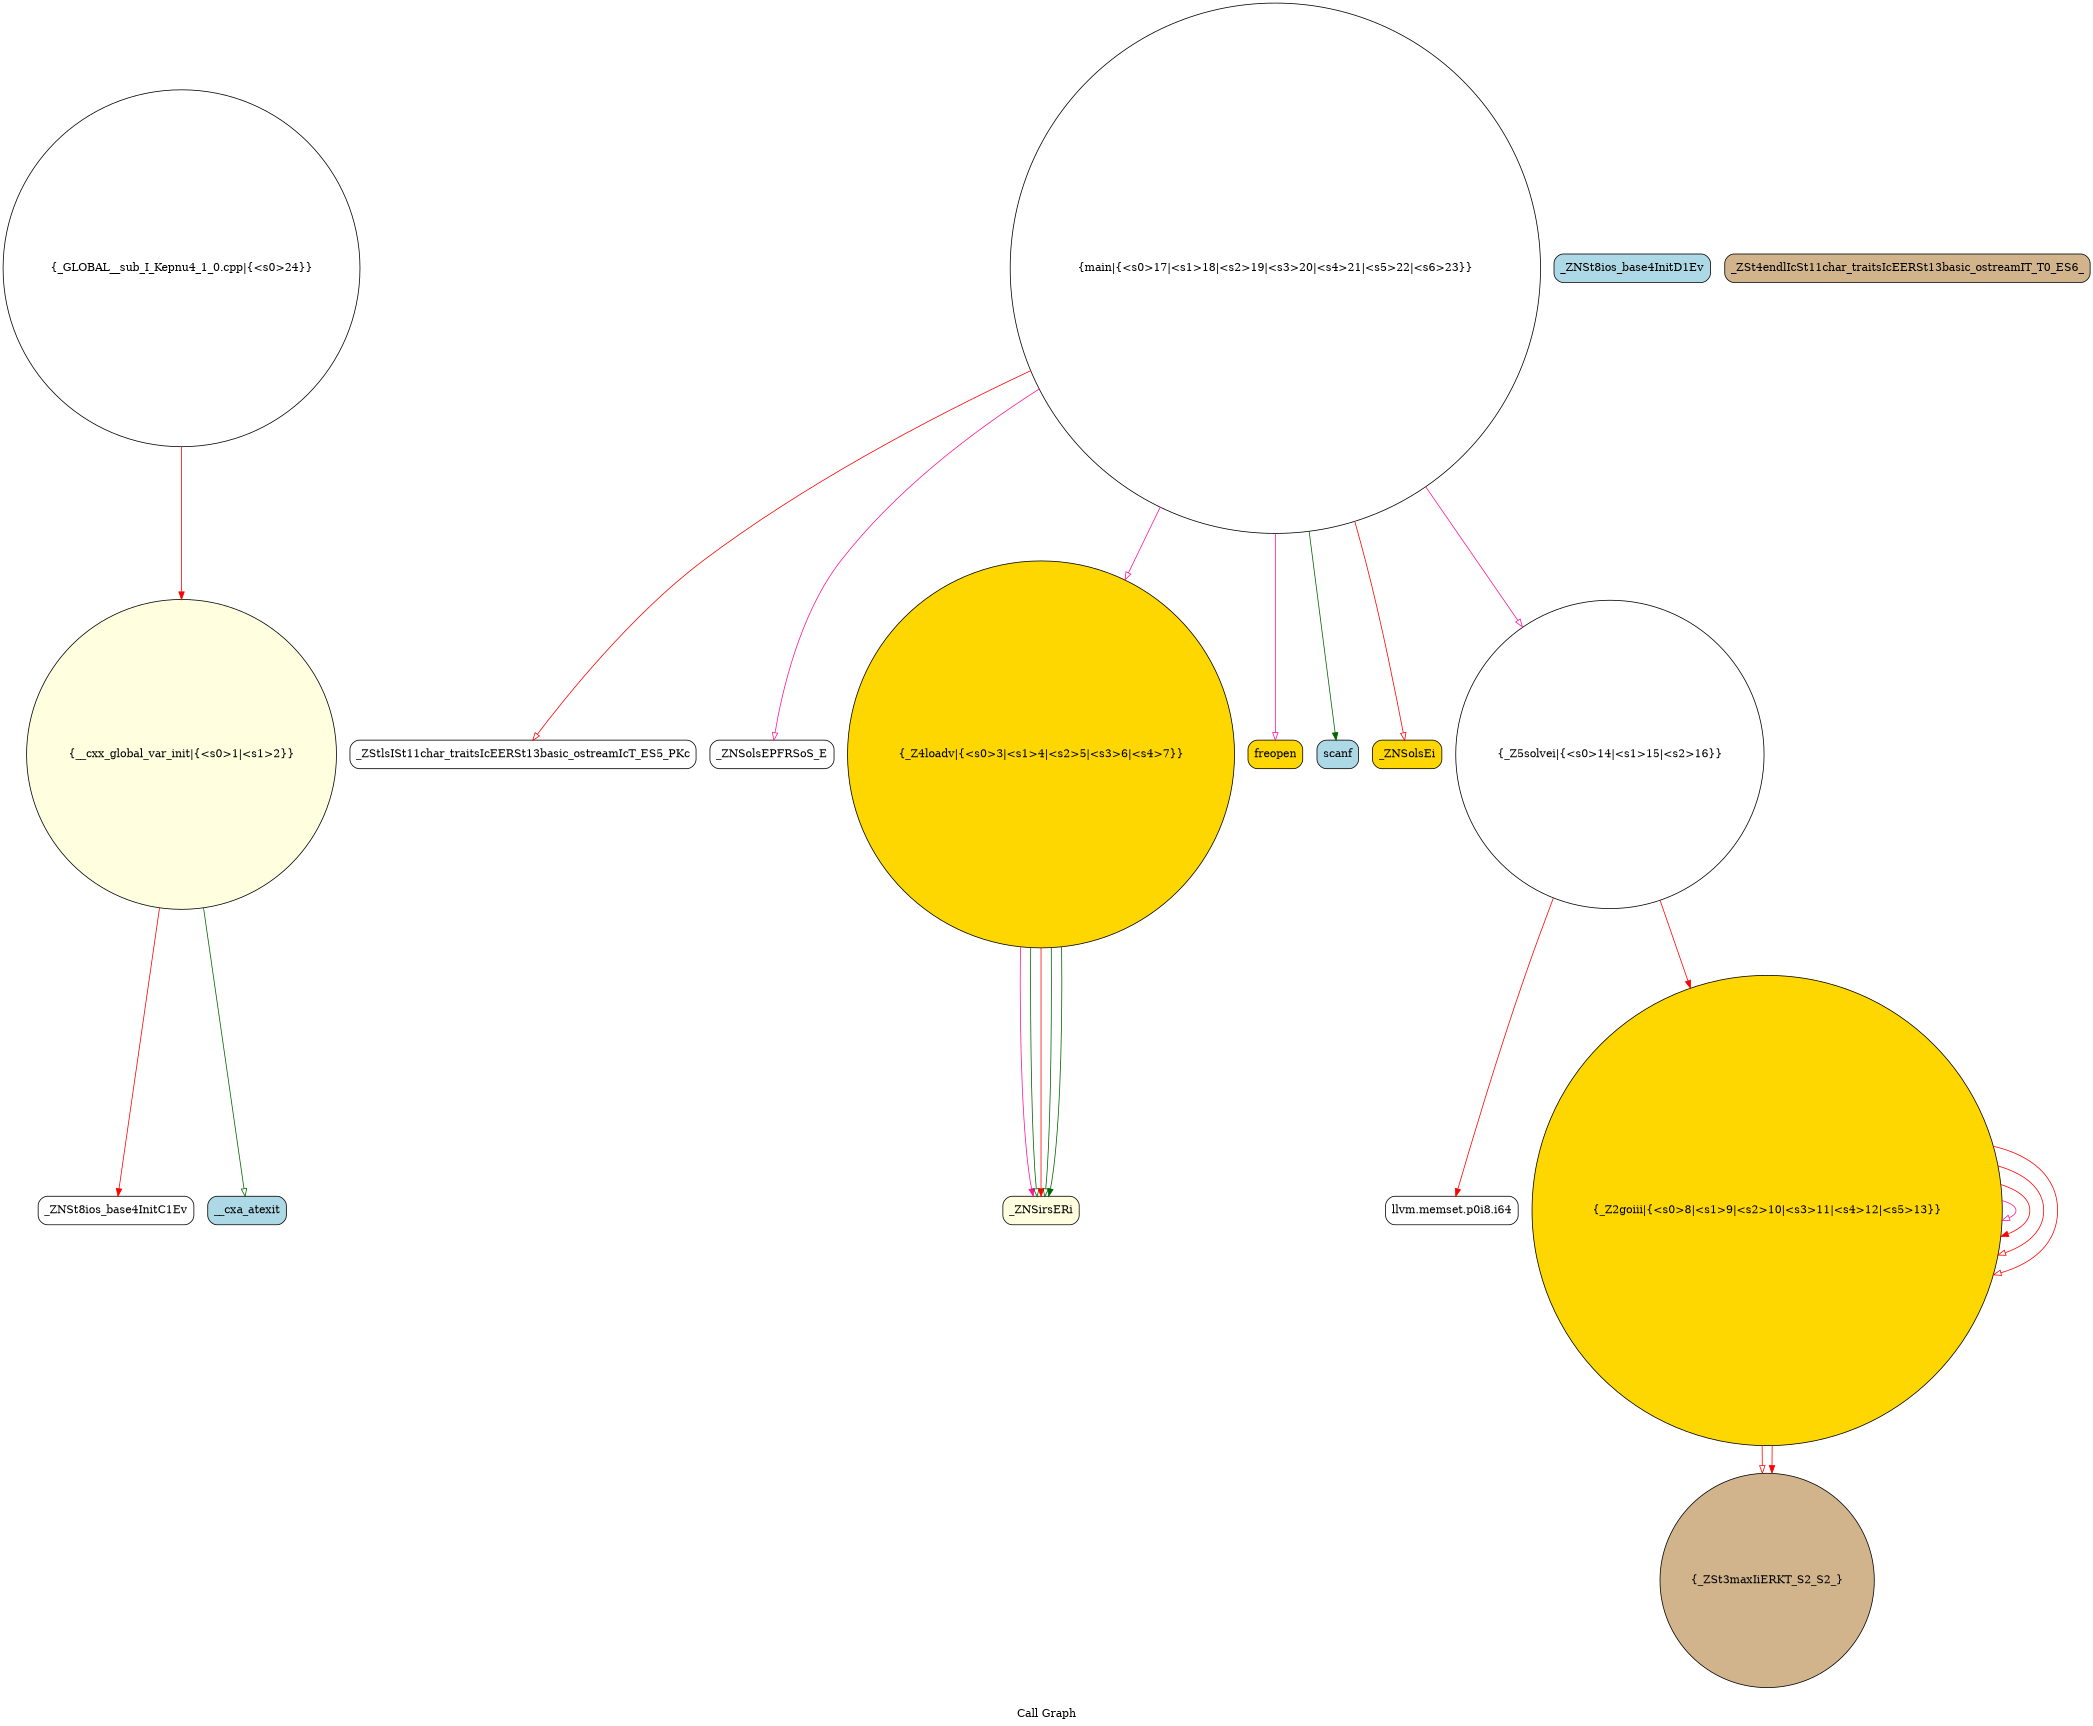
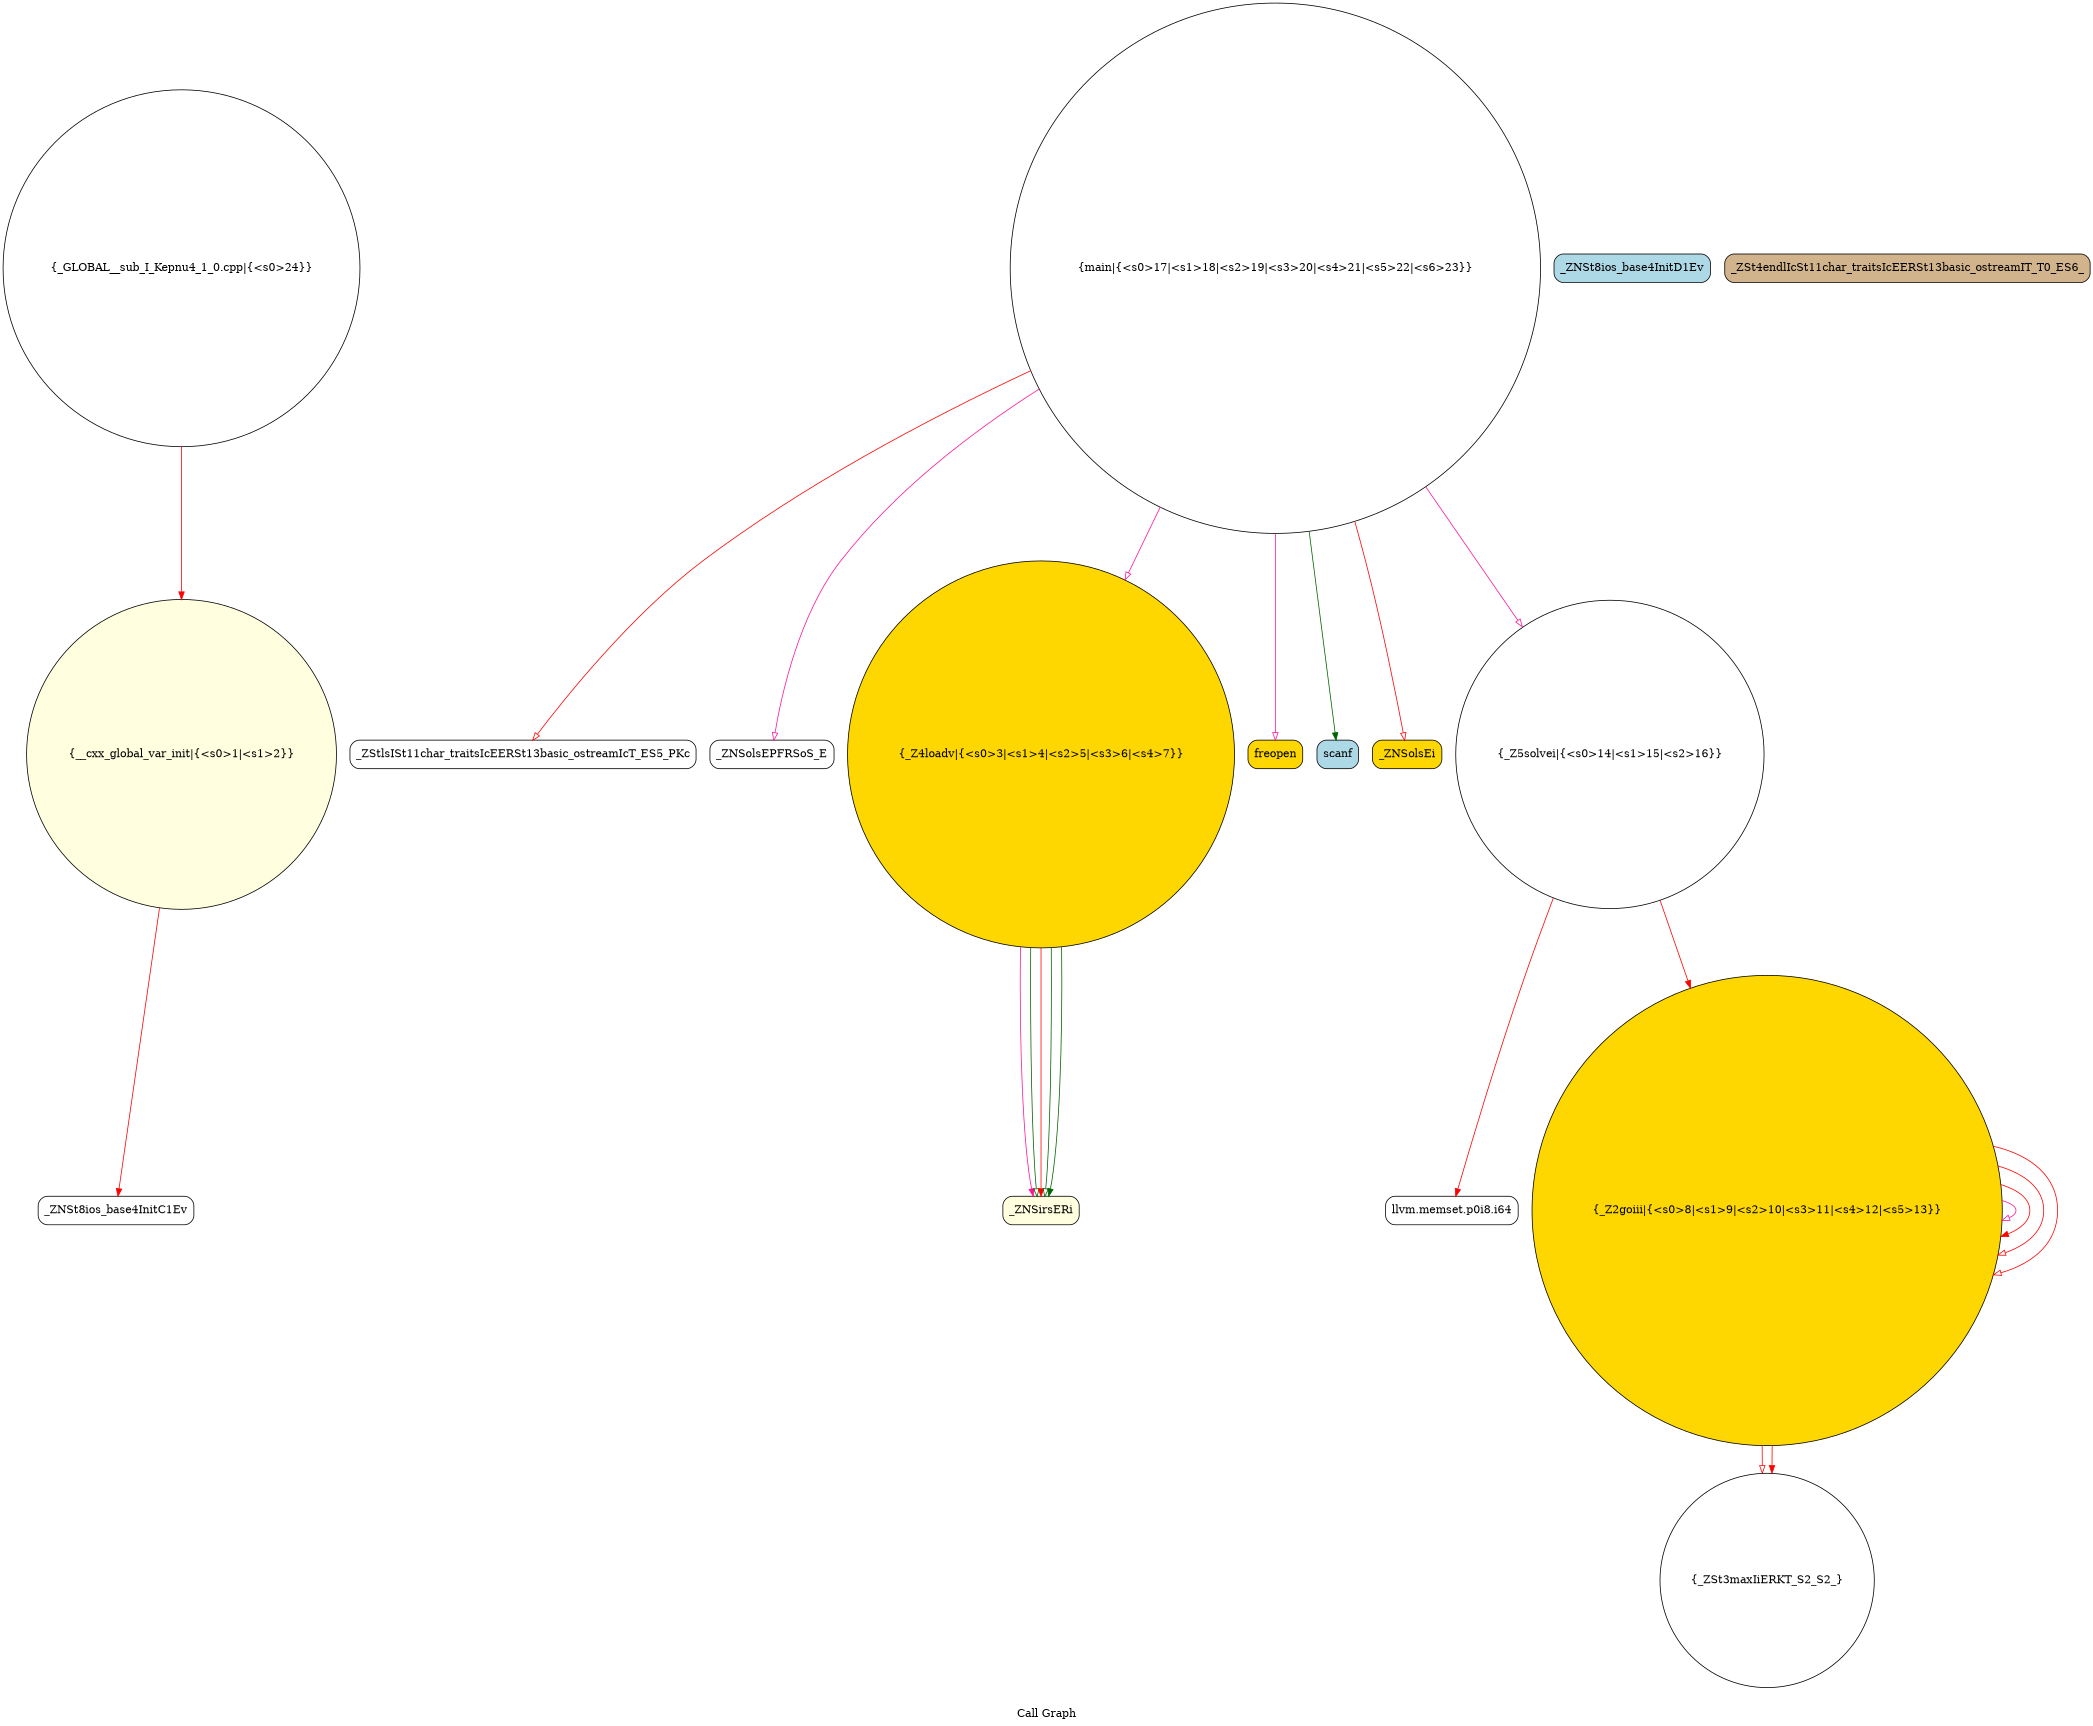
(247, 1211) -> none
(1767, 1580) -> (1767, 1580)
